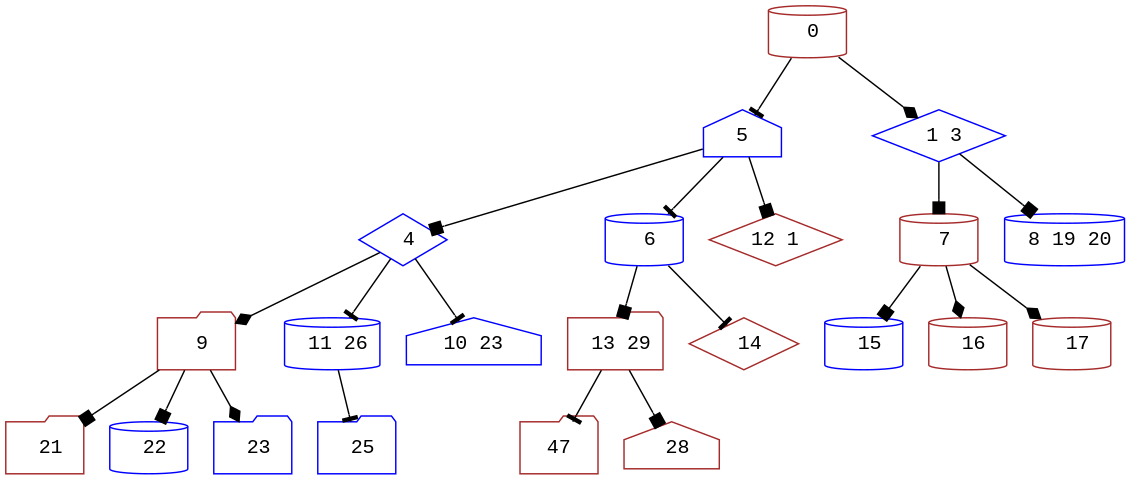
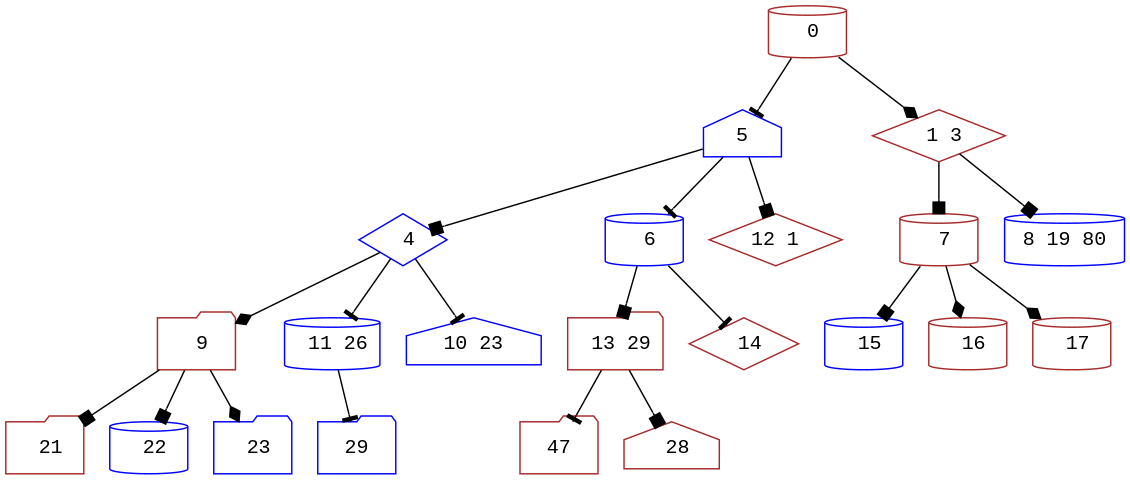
(939, 136) -> (939, 136)
(1065, 240) -> (1065, 240)
(357, 448) -> (357, 448)
